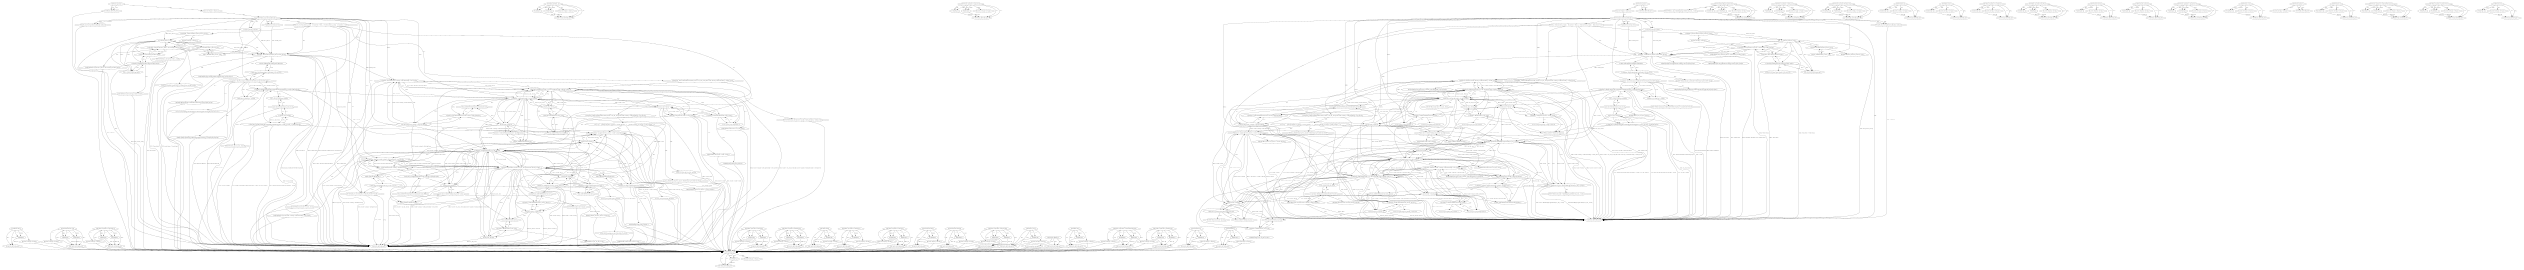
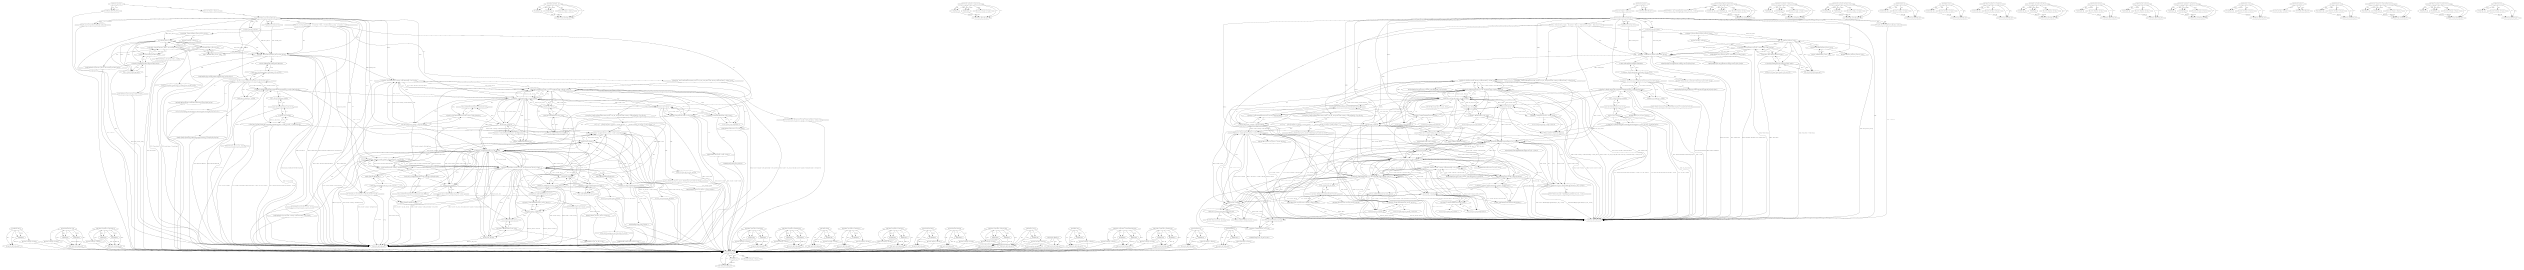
none -> (1521, 150)
